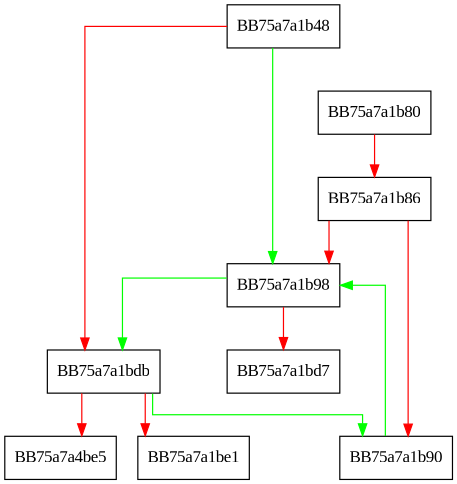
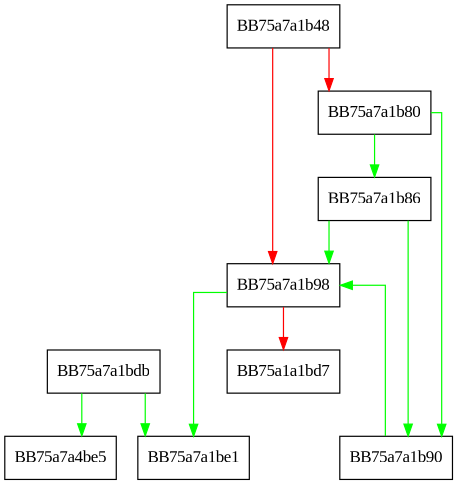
(85, 111) -> (329, 63)
(273, 150) -> (273, 150)
(375, 150) -> (375, 150)
(329, 236) -> (329, 236)
(145, 278) -> (194, 342)
(408, 322) -> (408, 322)
(283, 372) -> (283, 372)
(82, 409) -> (82, 409)
(145, 409) -> (145, 409)
(252, 415) -> (442, 263)
